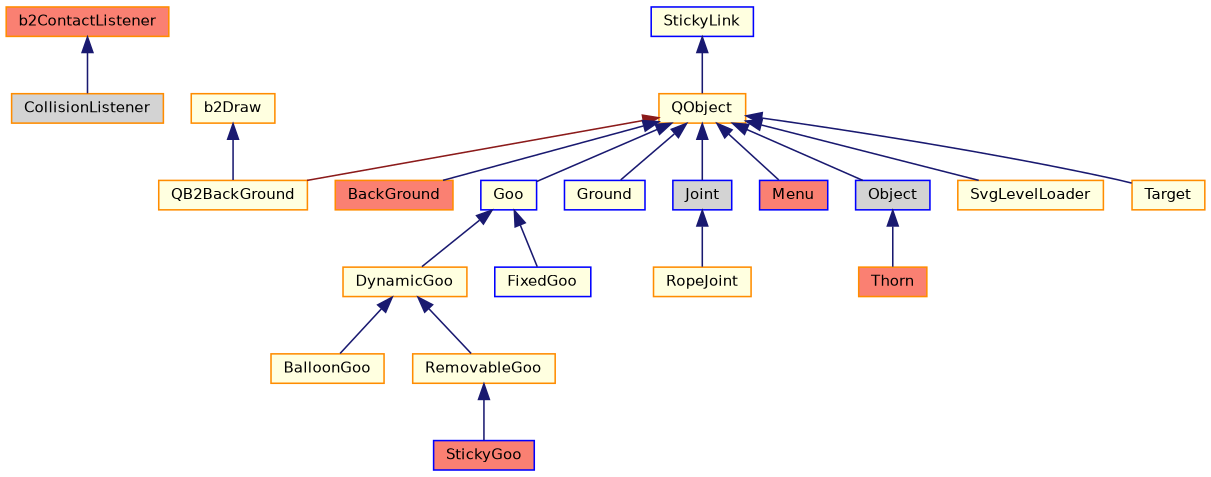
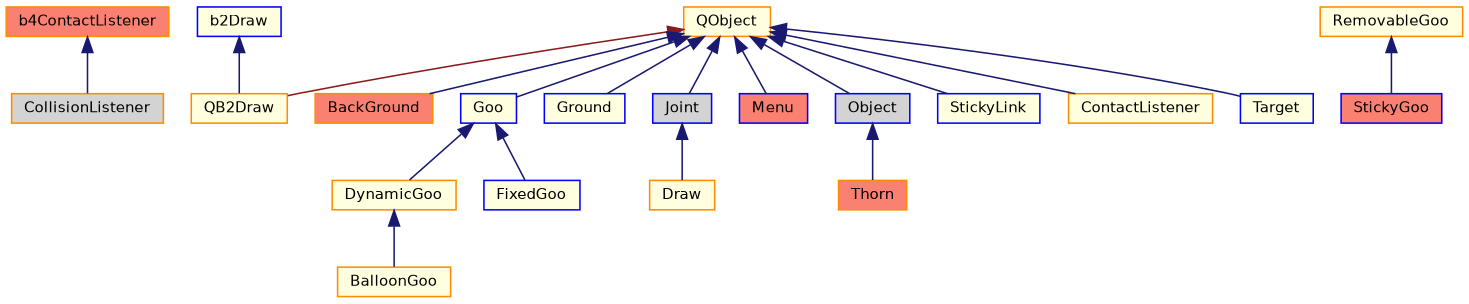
(87, 22) -> (87, 22)
(702, 73) -> (866, 68)
(233, 108) -> (239, 22)
(233, 195) -> (239, 108)
(1031, 195) -> (1141, 108)
(1168, 195) -> (1277, 108)
(702, 282) -> (682, 195)
(450, 331) -> none
